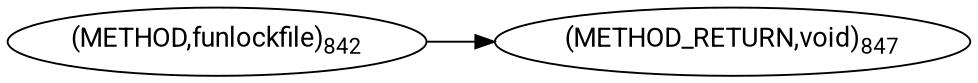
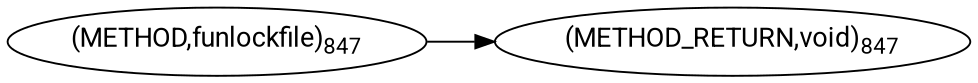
(343, 39) -> (343, 39)
